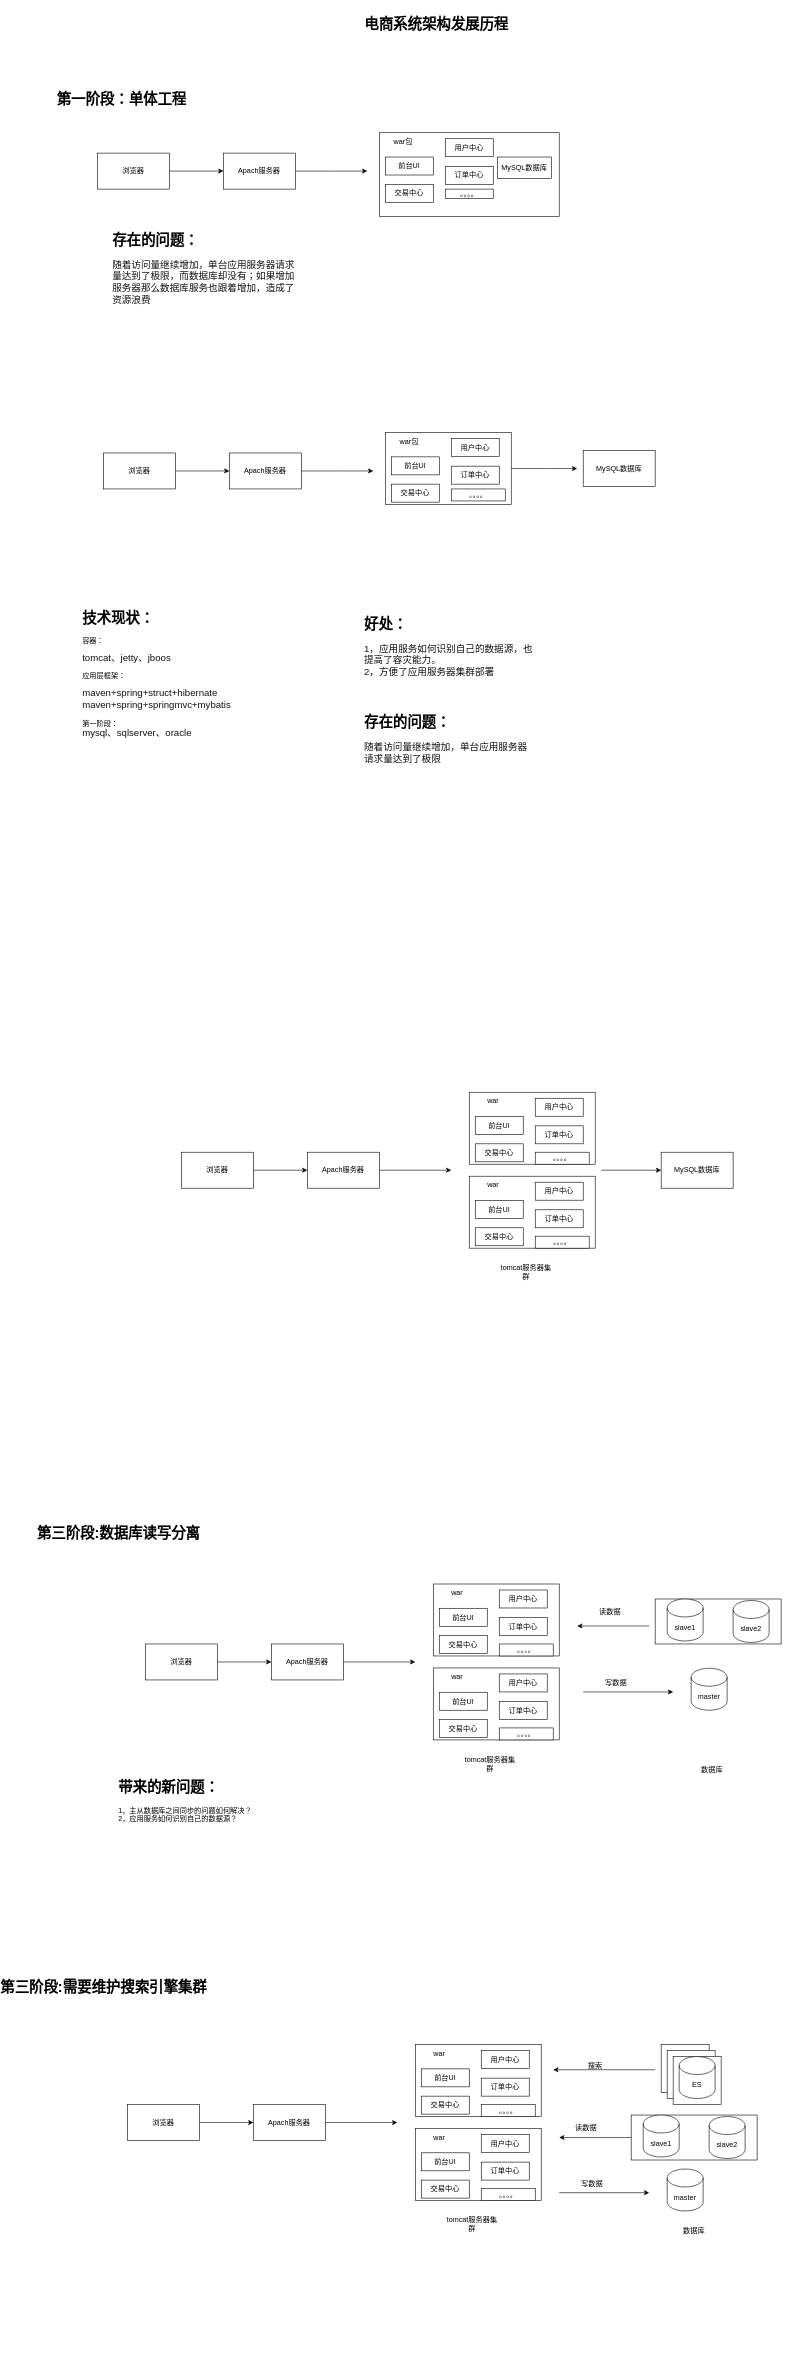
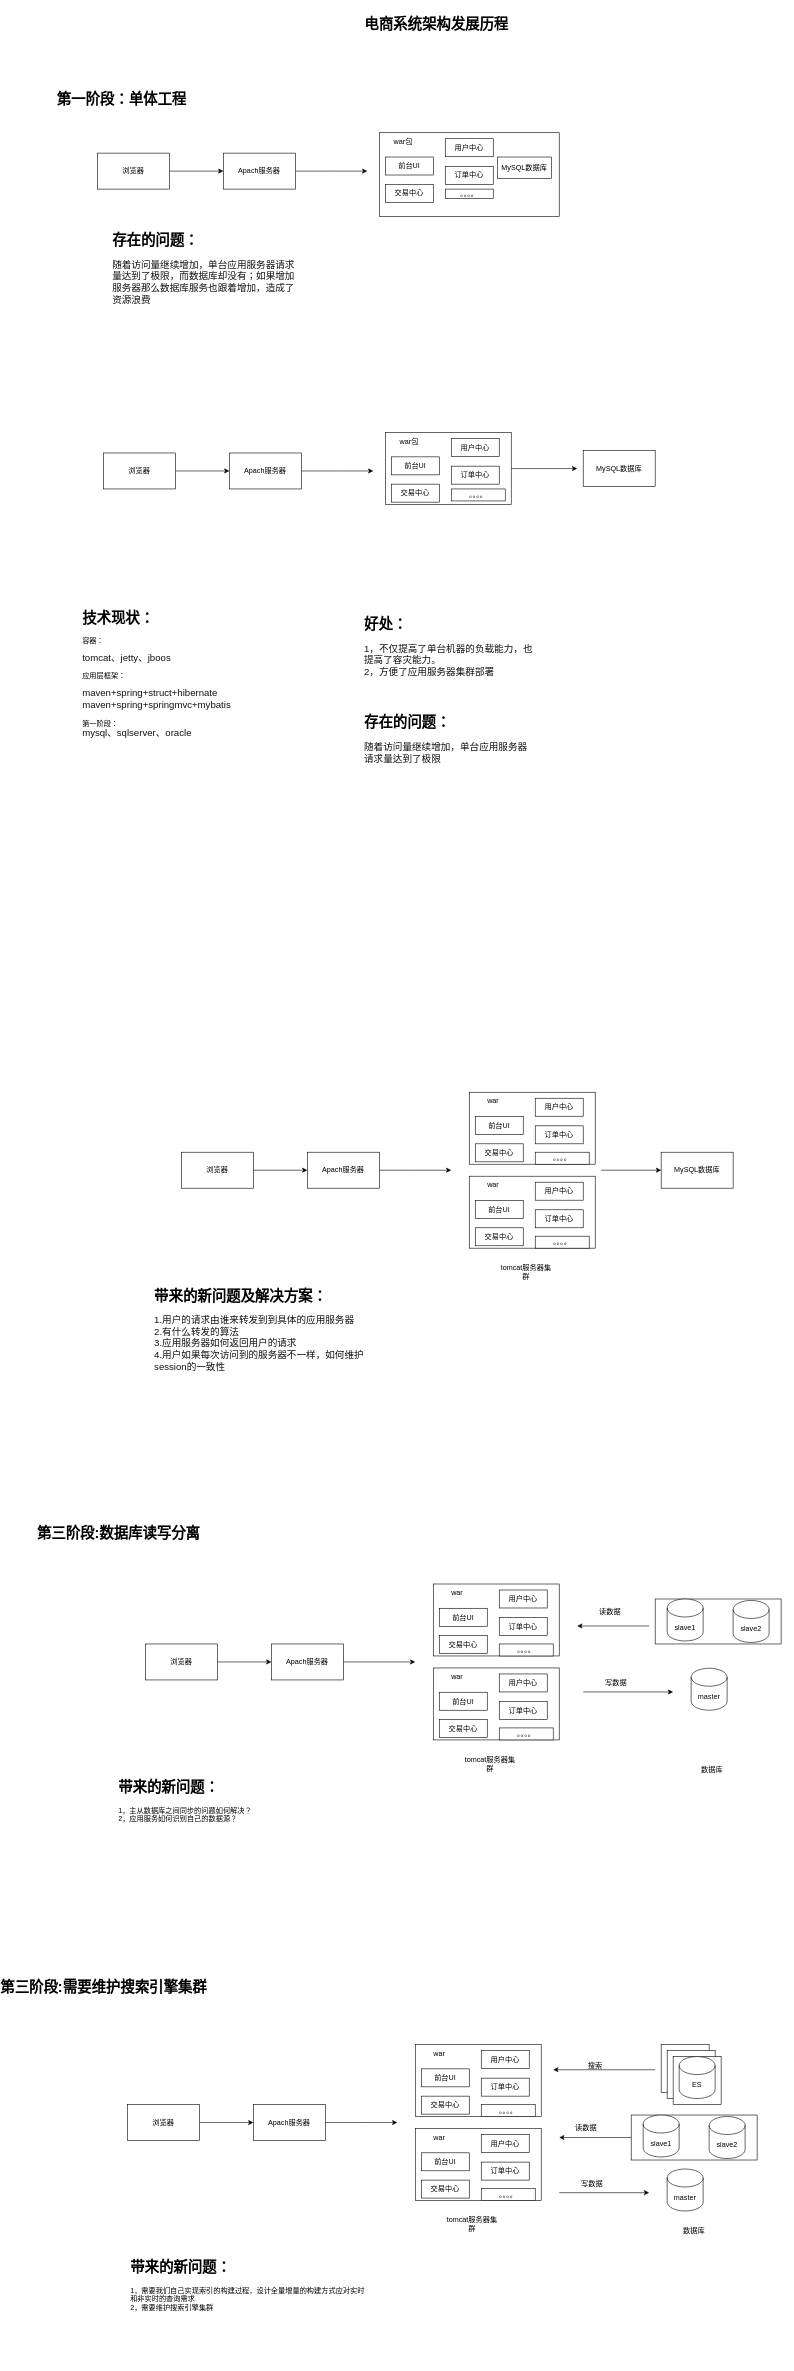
(449, 628) -> (449, 628)
none -> (272, 1335)
none -> (248, 2307)
